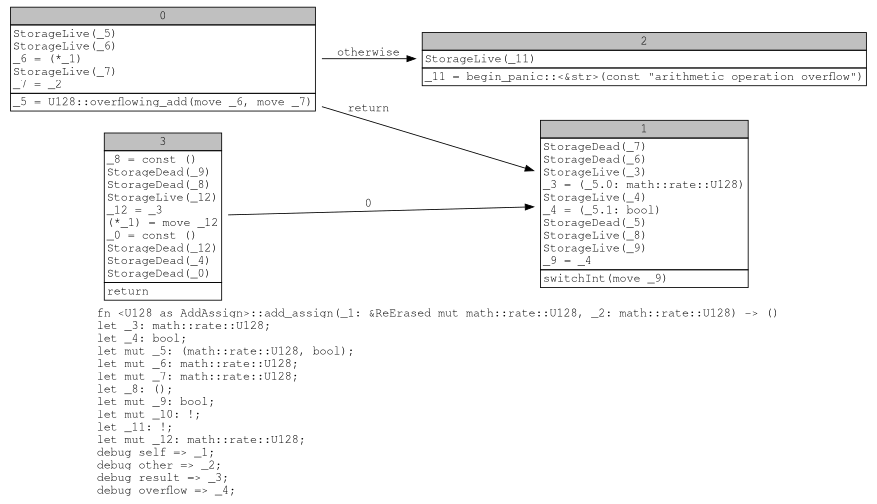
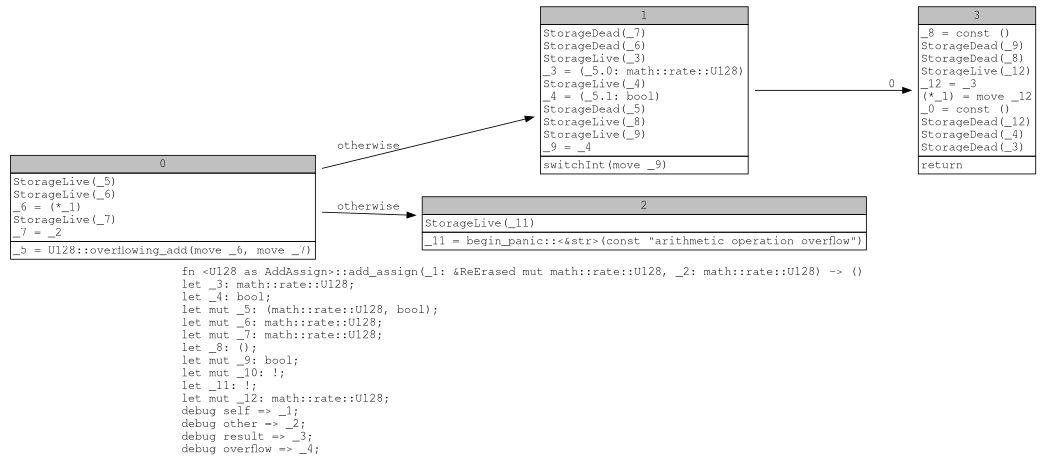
(369, 108) -> (369, 146)
(377, 211) -> (829, 90)
(159, 273) -> (973, 147)
